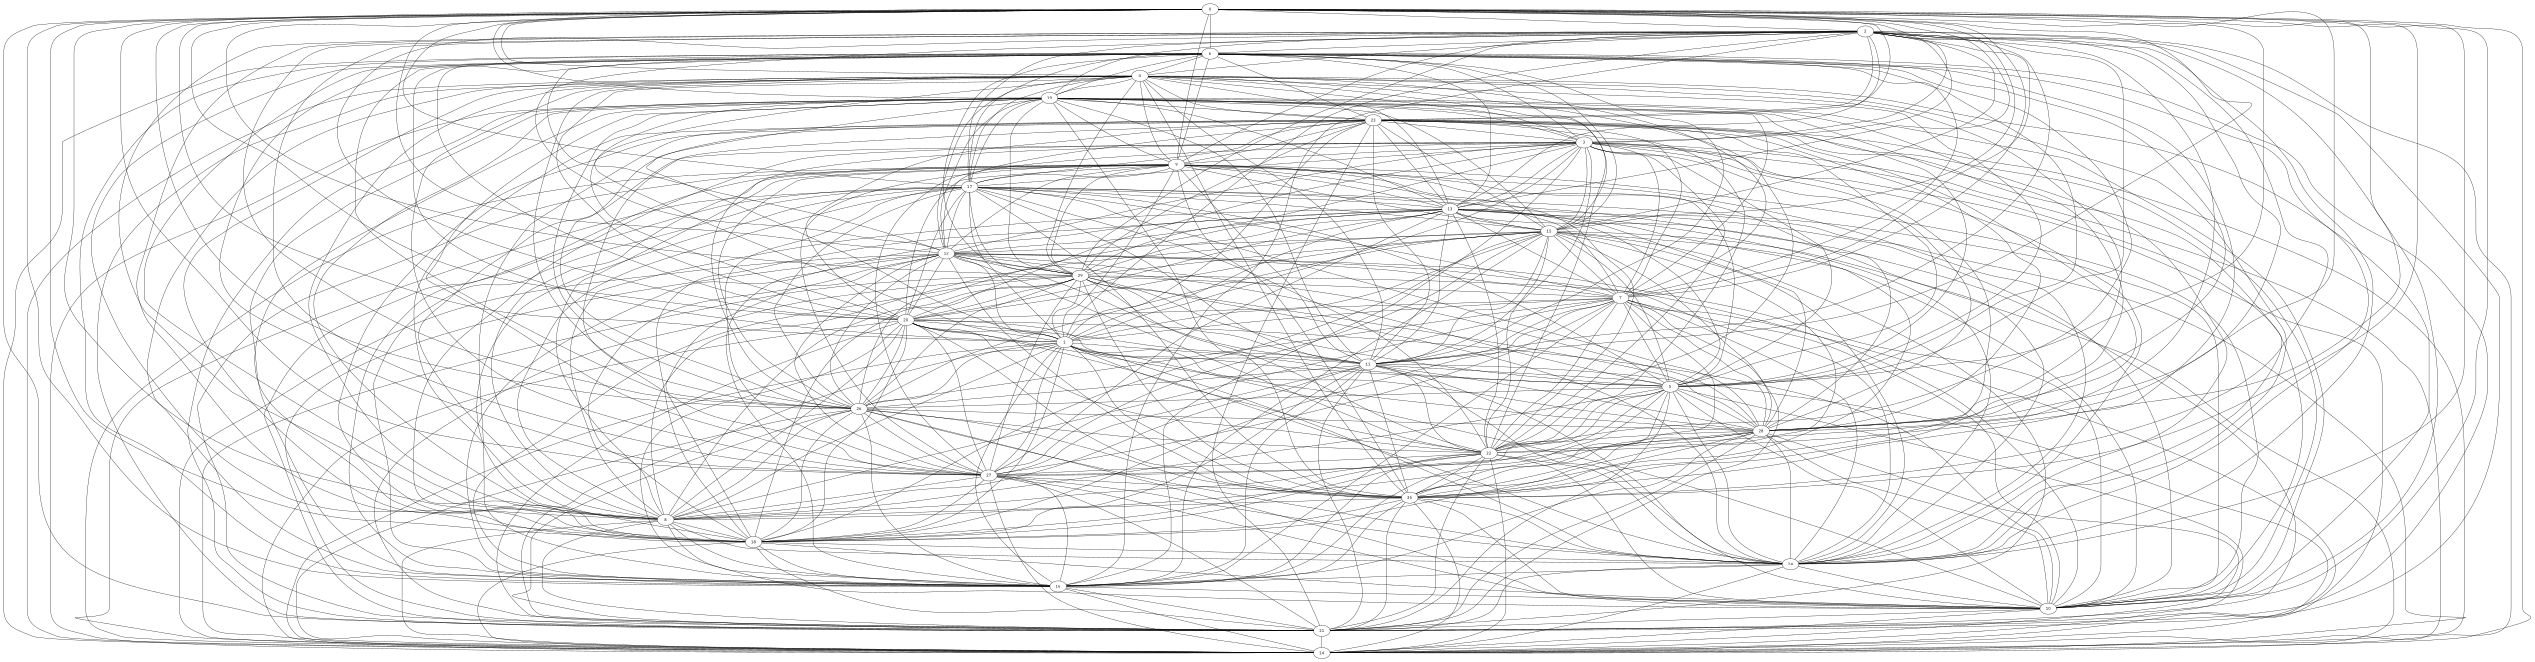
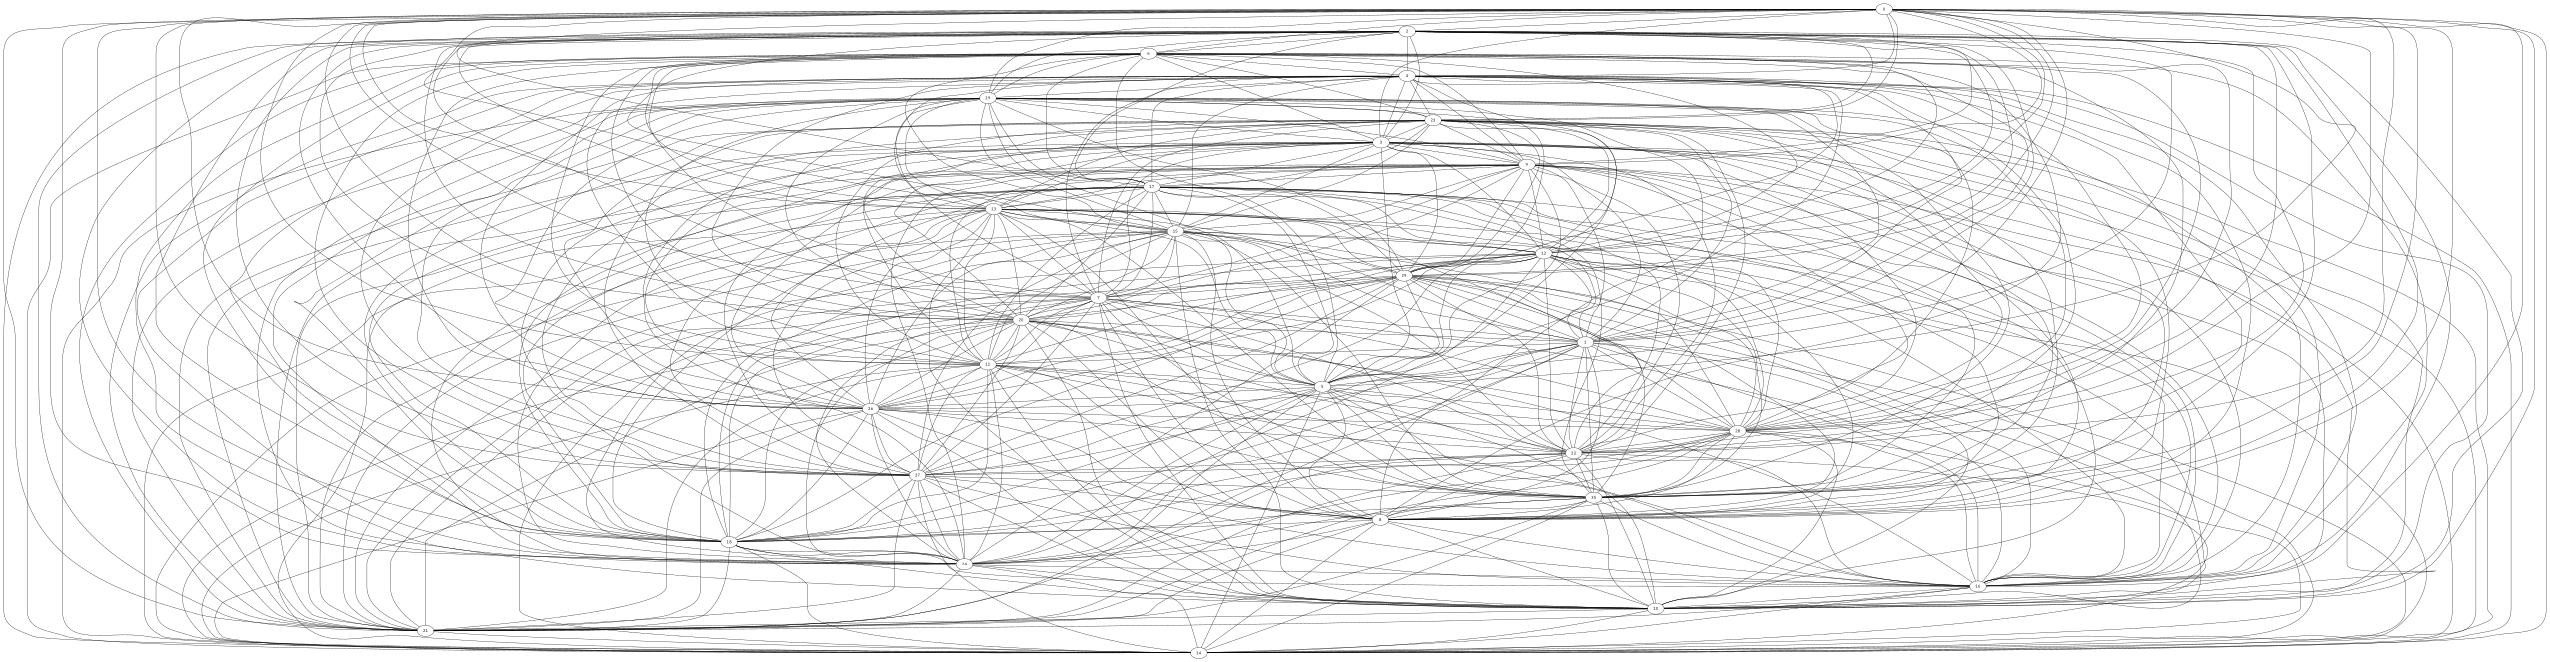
(1133, 461) -> none
